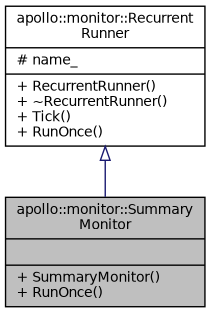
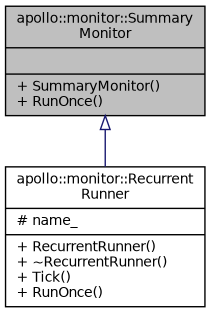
(105, 179) -> (105, 148)
